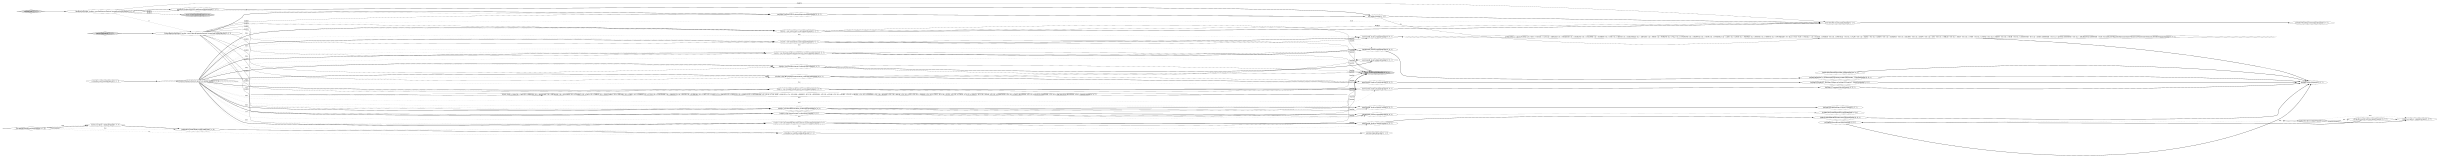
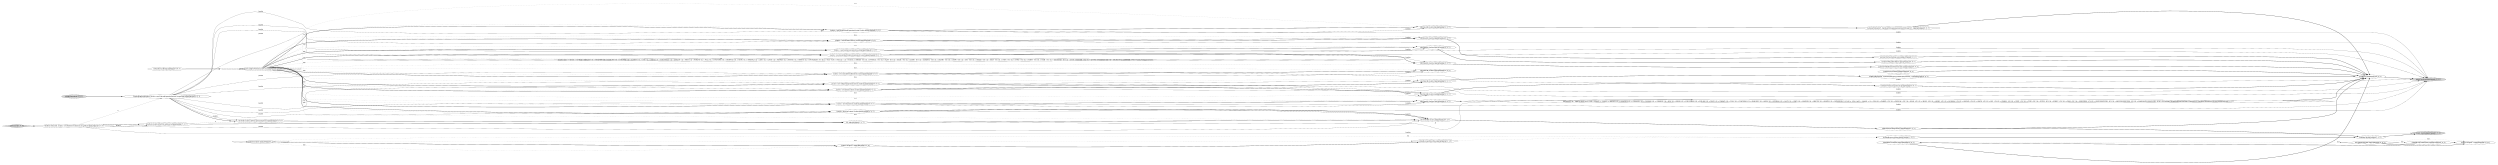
(105, 33) -> (74, 97)
none -> (1656, 58)
none -> (2145, 60)
none -> (2398, 78)
(1608, 88) -> none
none -> (2143, 88)
(1606, 114) -> (1657, 84)
none -> (2153, 126)
none -> (2139, 130)
(499, 131) -> (1666, 138)
none -> (2399, 135)
